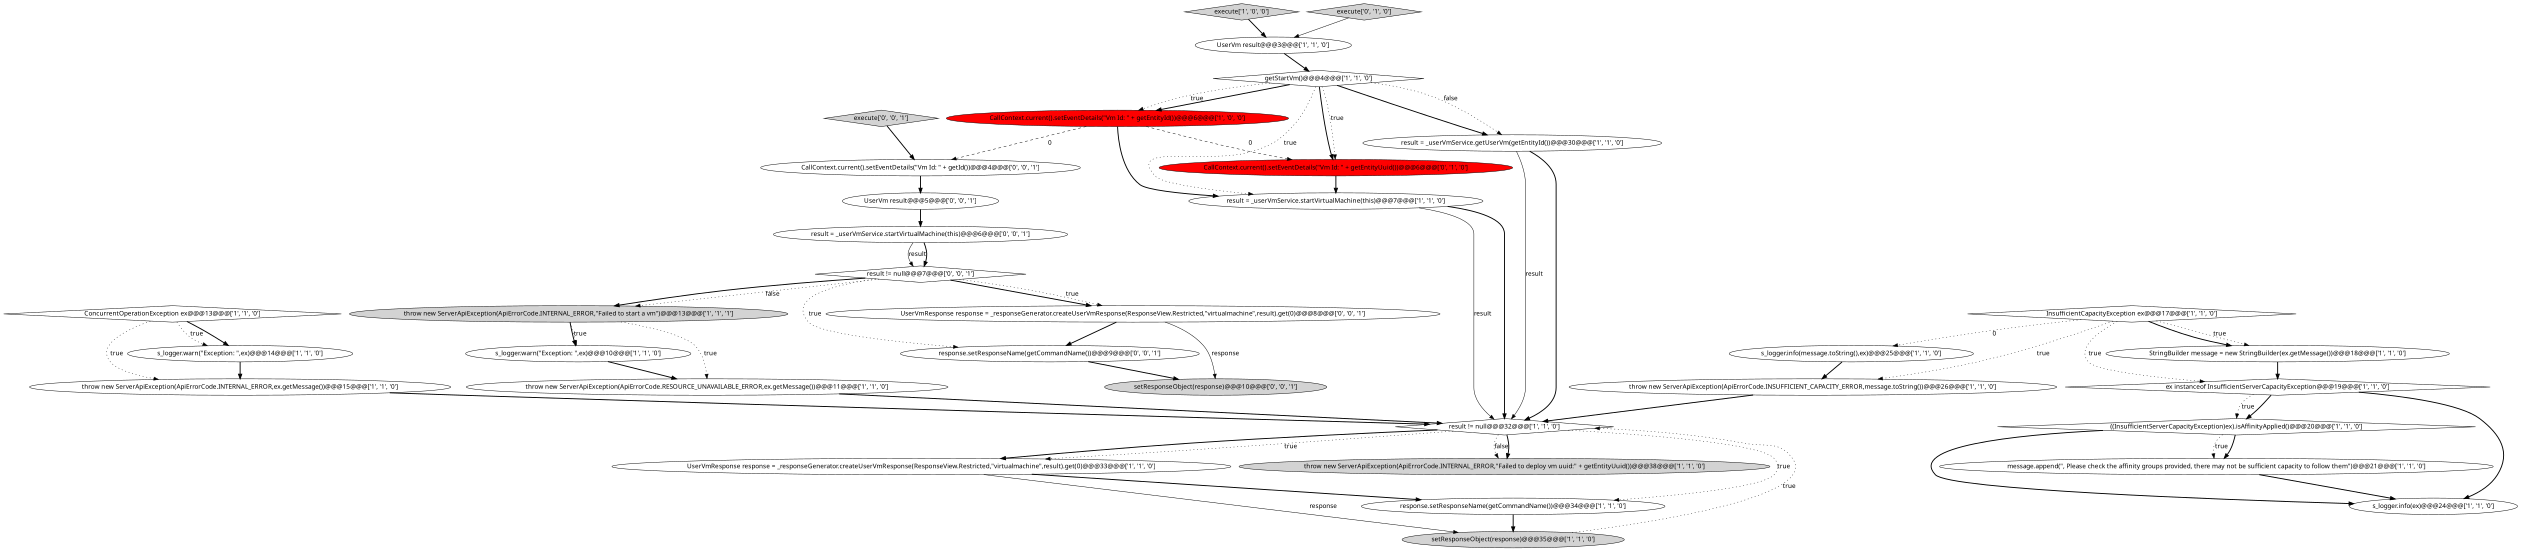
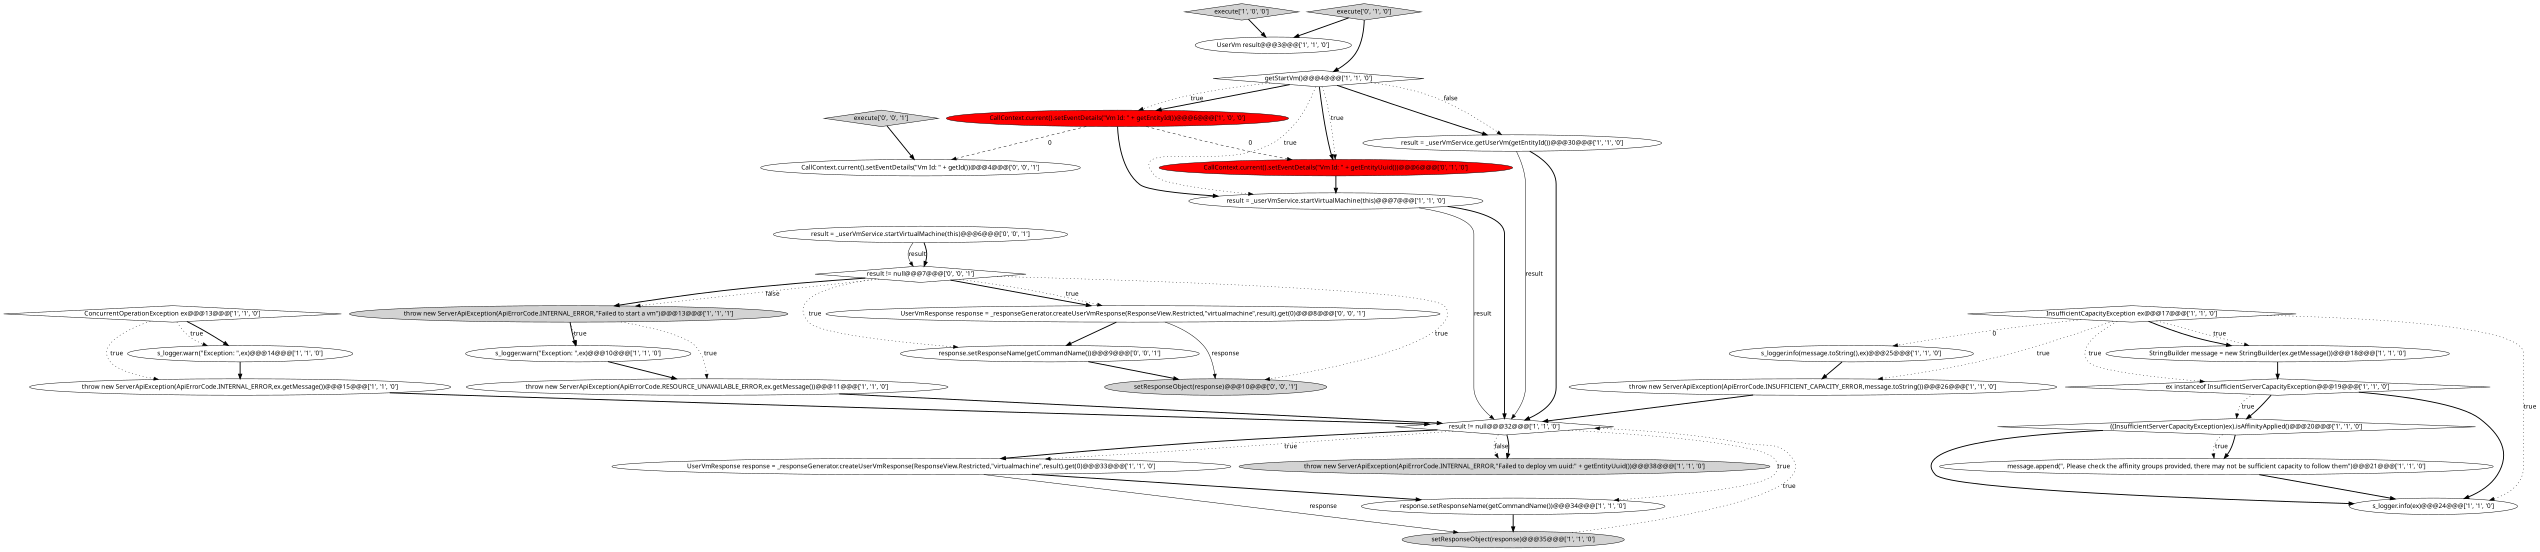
(1324, 27) -> (1324, 27)
(1295, 61) -> (1358, 49)
(921, 201) -> none
none -> (1323, 290)
none -> (2478, 332)
